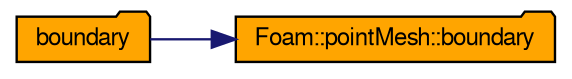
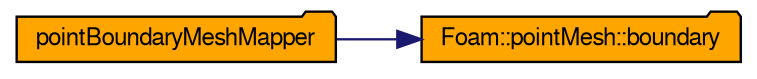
(83, 39) -> (176, 39)
